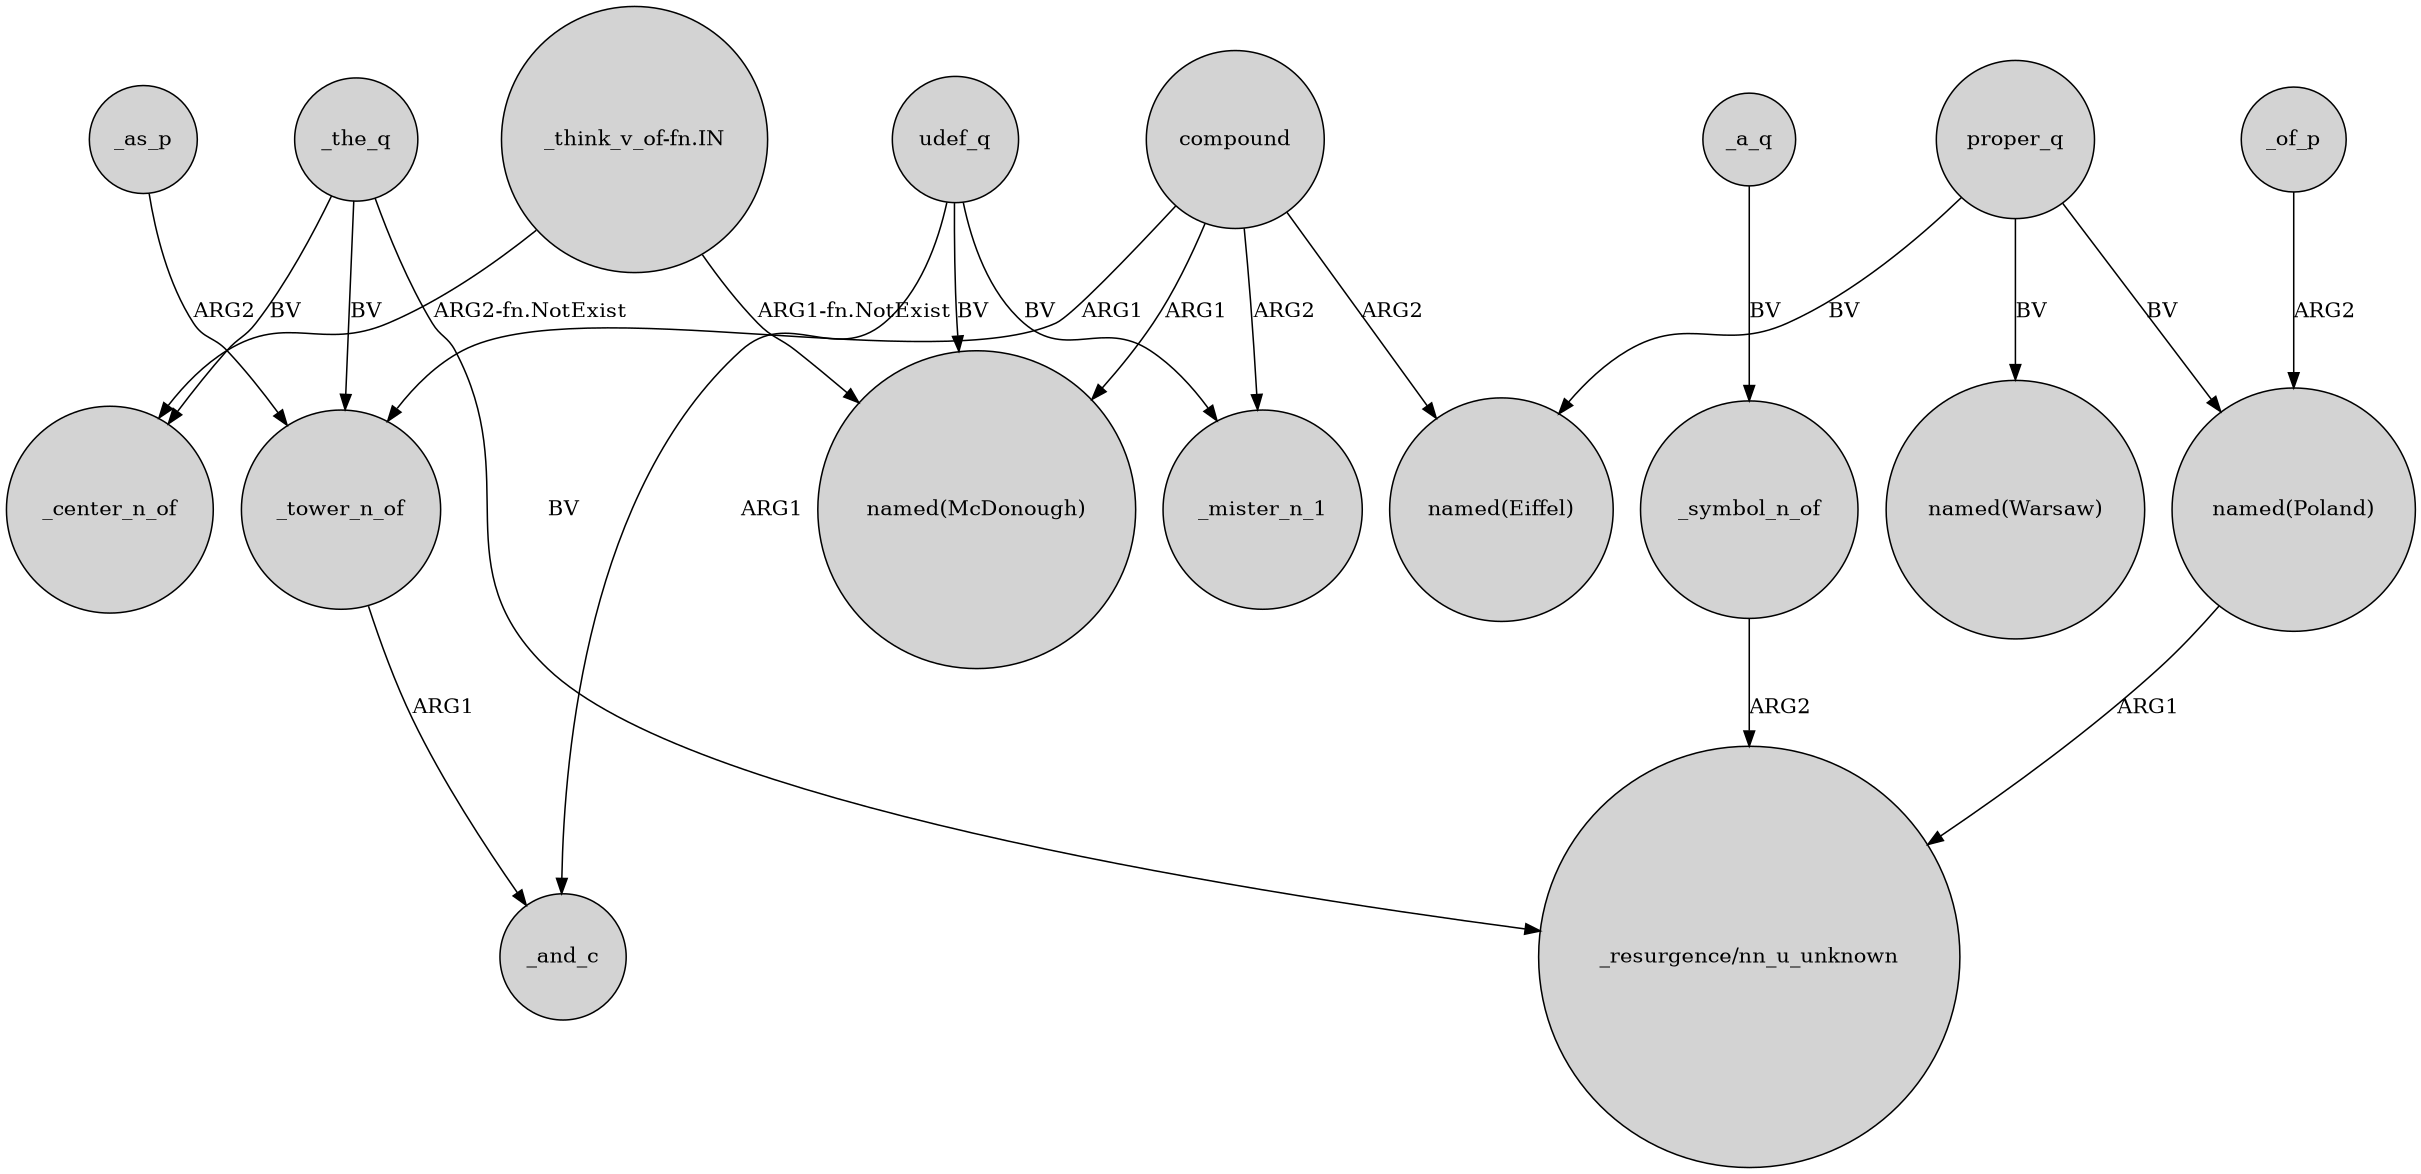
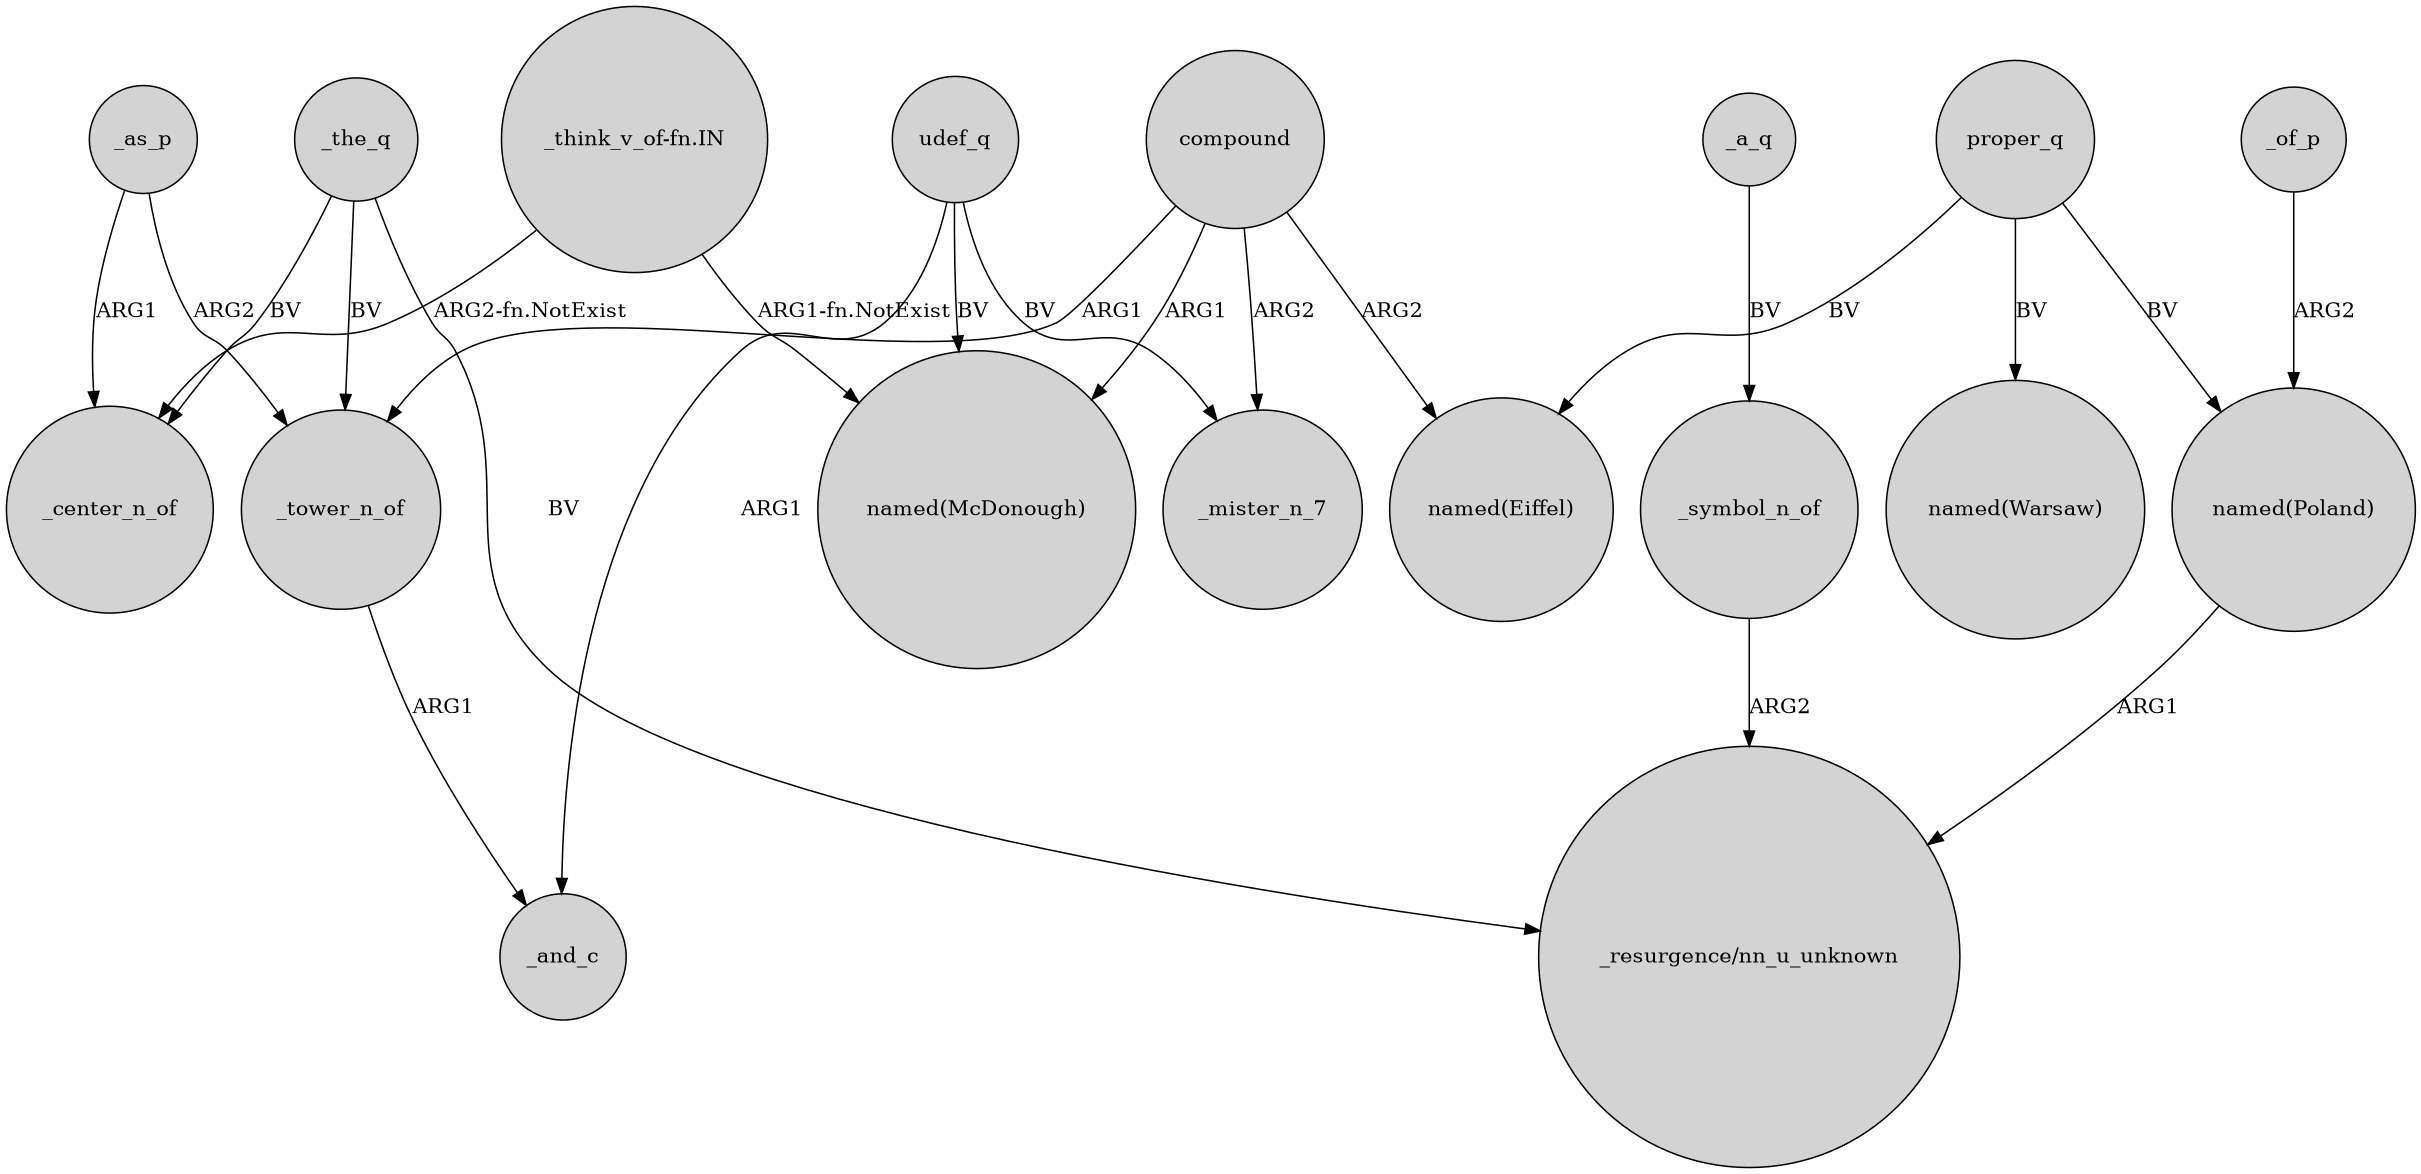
none -> (98, 290)
(1263, 510) -> (1263, 510)
